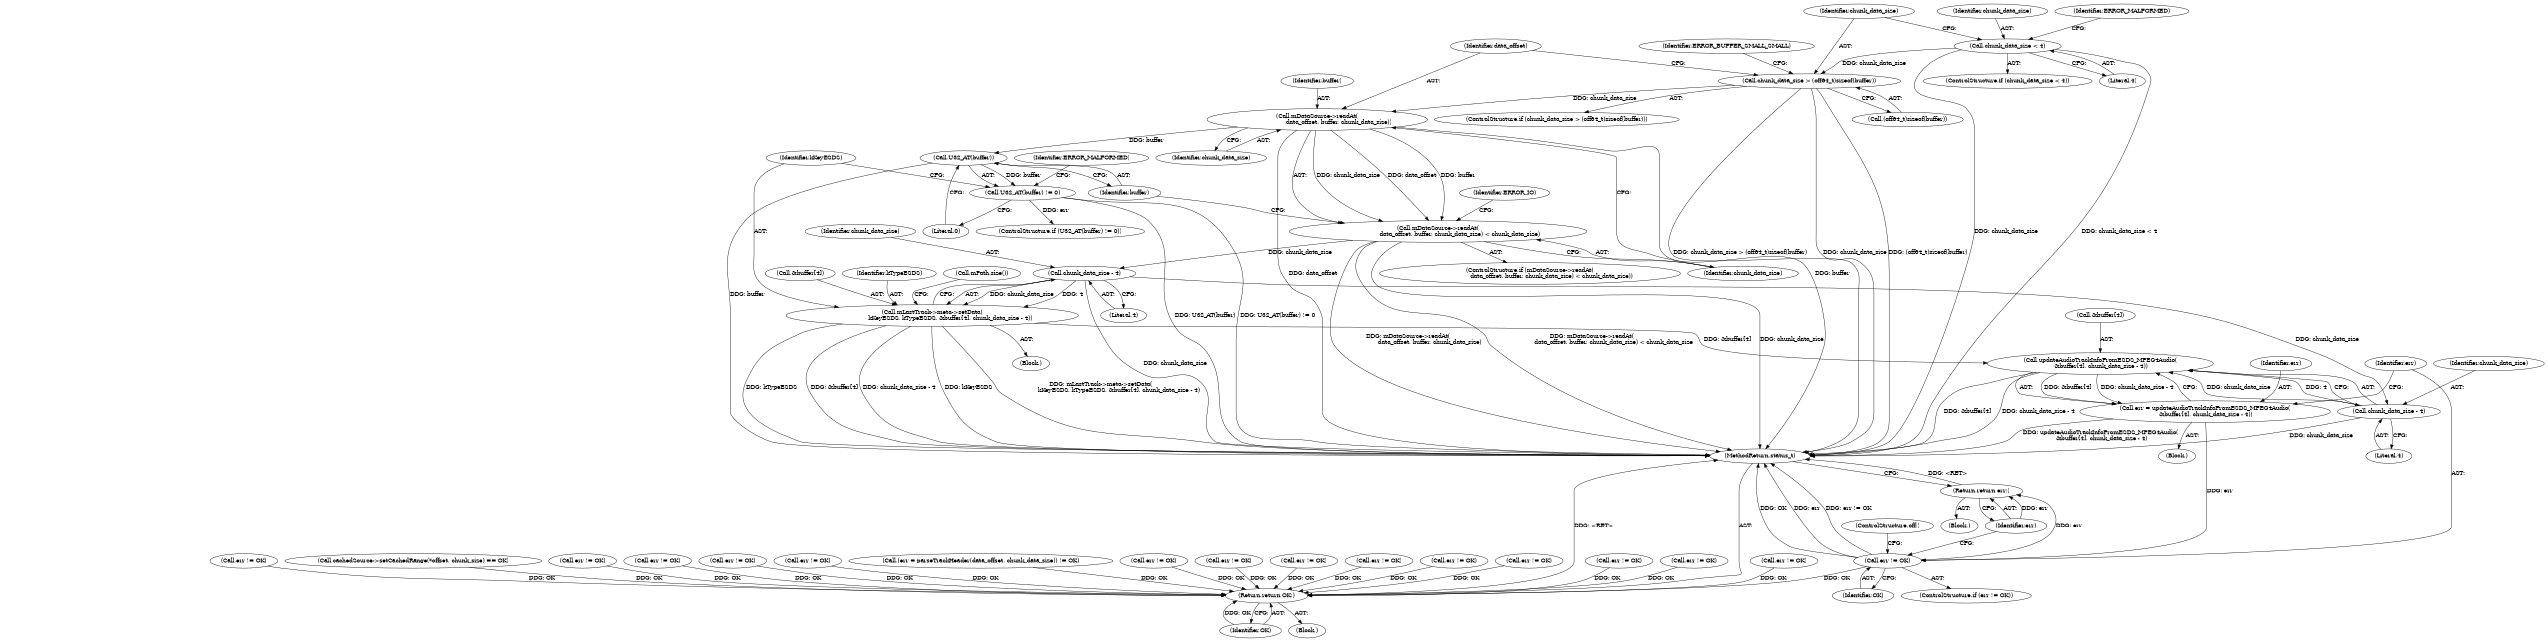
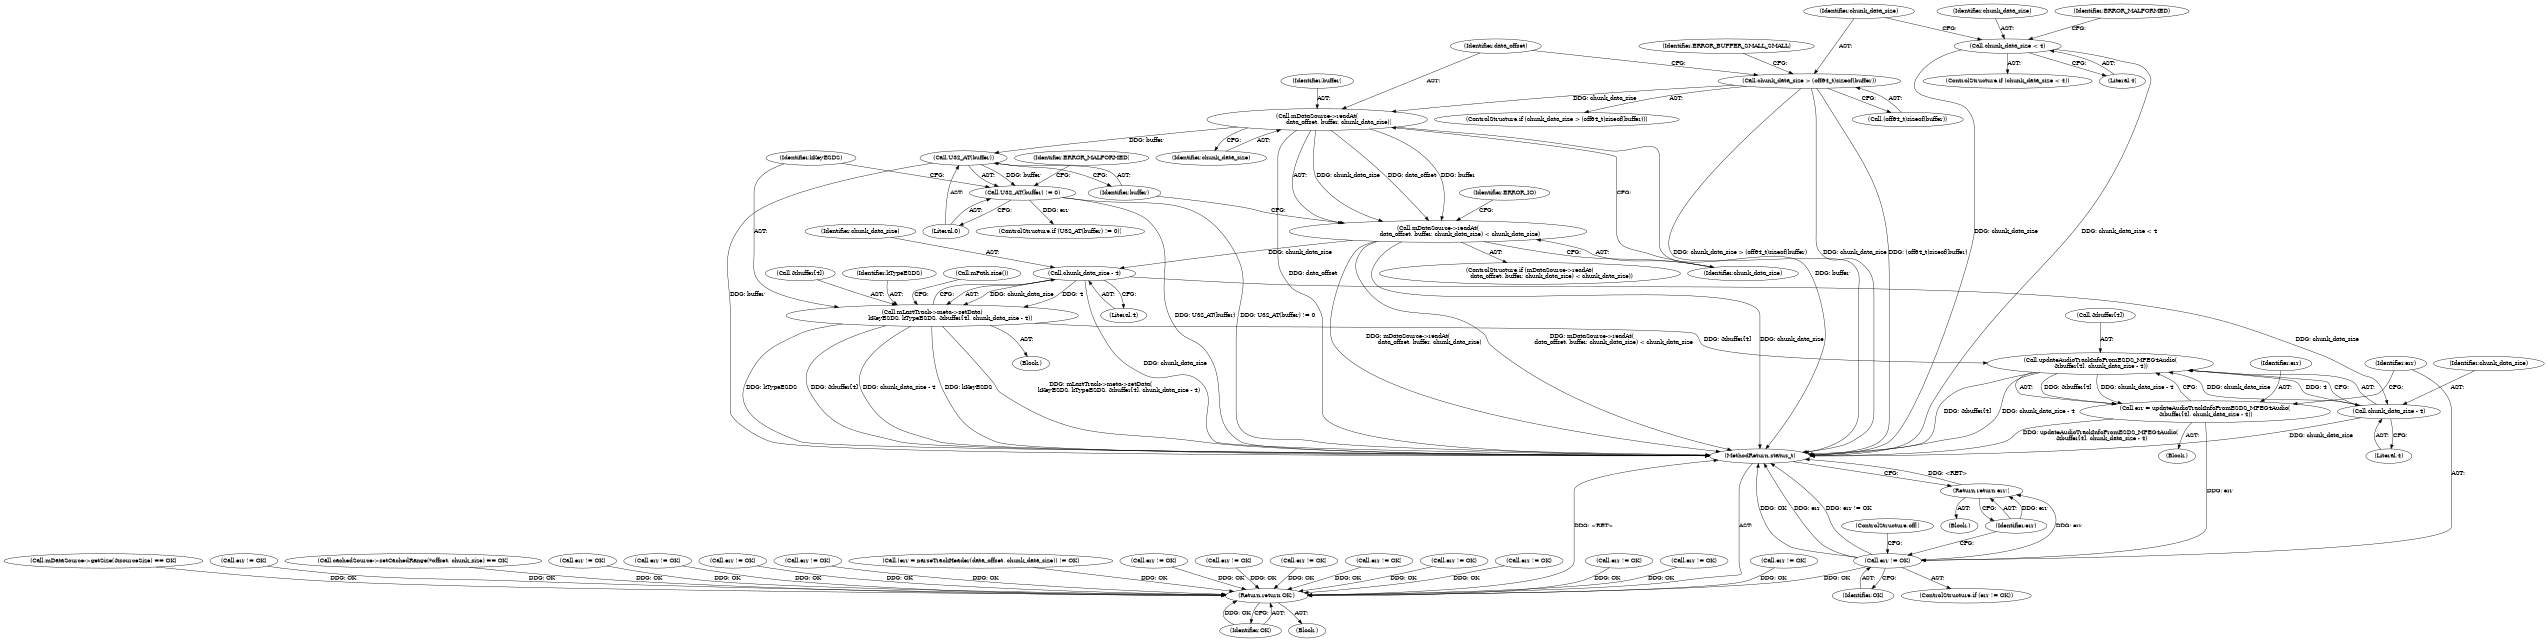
(1888, 53) -> none
(958, 193) -> (958, 193)
none -> (967, 209)
none -> (103, 561)
